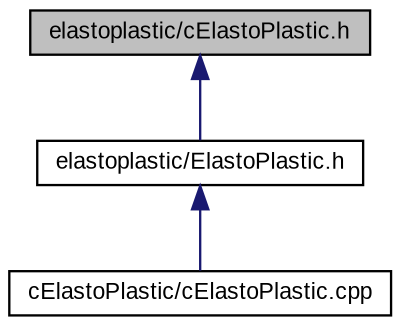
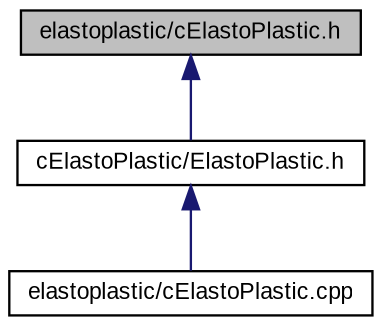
(200, 163) -> (191, 163)
(200, 293) -> (191, 293)
